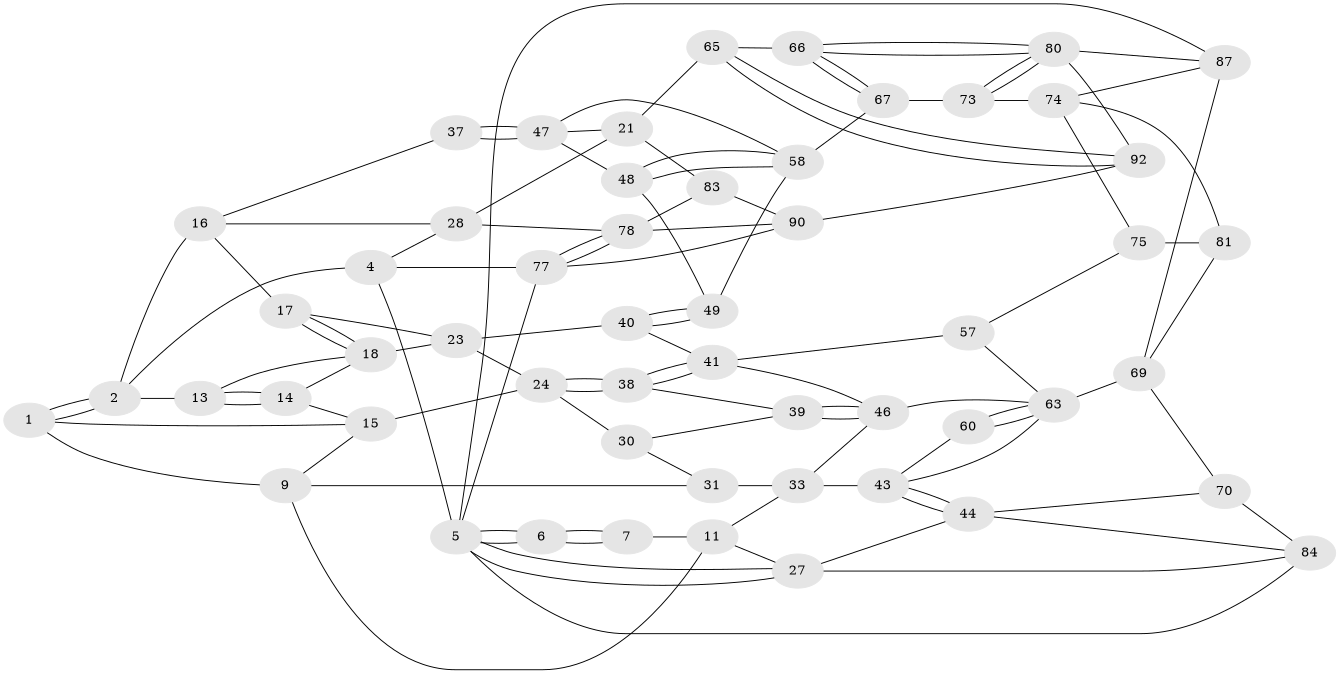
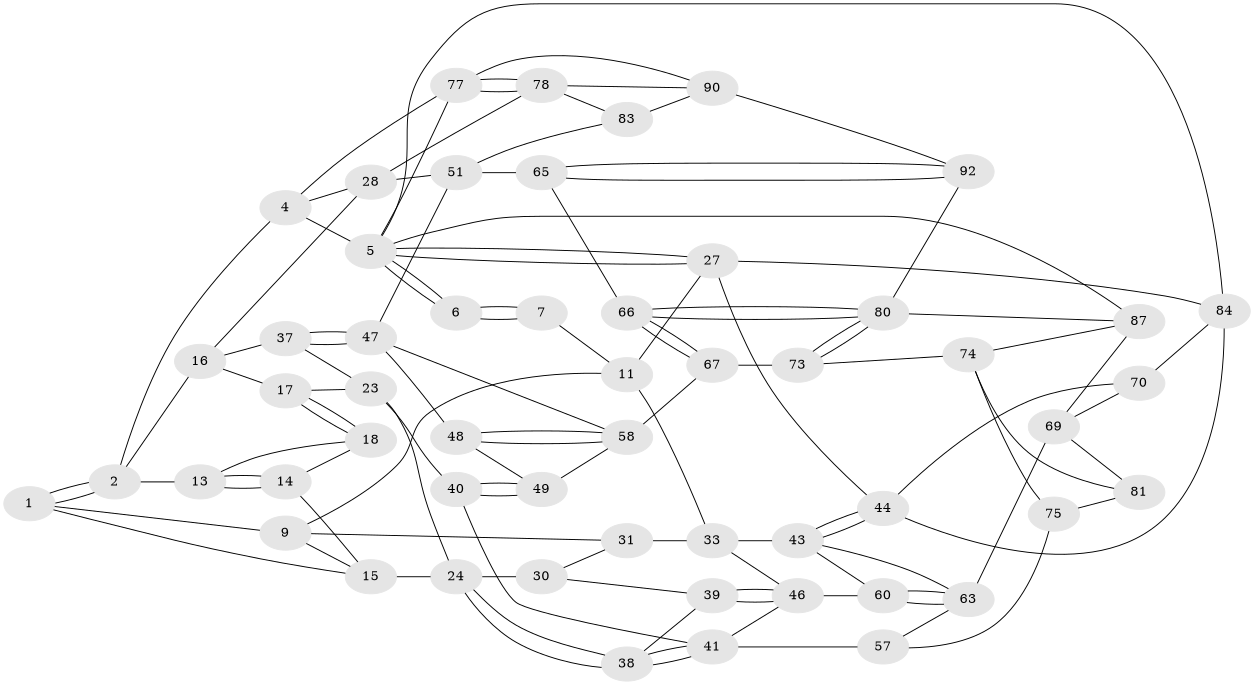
(627, 129) -> (456, 173)
(414, 348) -> (328, 364)
(968, 400) -> (841, 596)
